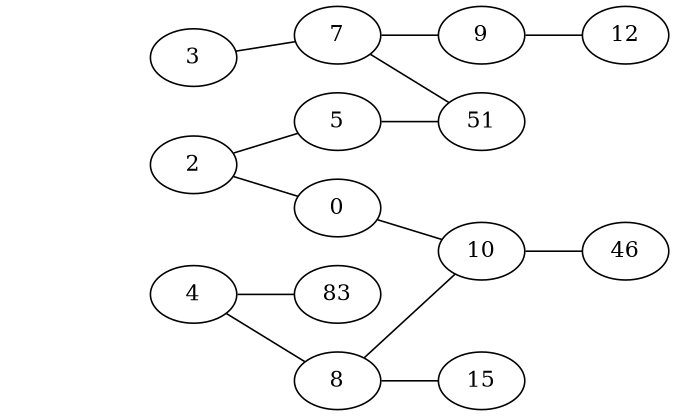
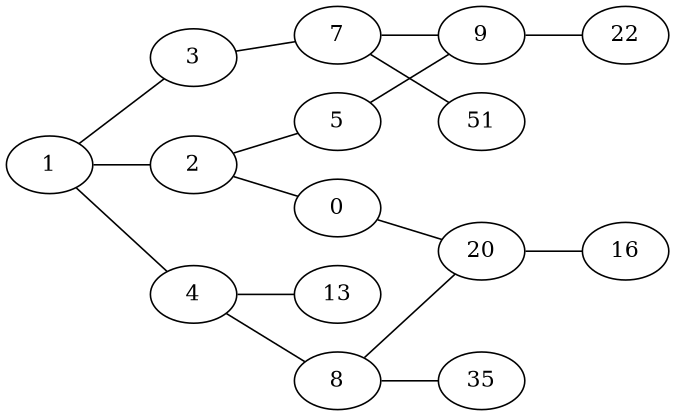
(626, 35) -> (626, 35)
(410, 122) -> (400, 84)
none -> (50, 165)
(482, 251) -> (482, 251)
(626, 251) -> (626, 251)
(338, 294) -> (338, 294)
(482, 381) -> (482, 381)
